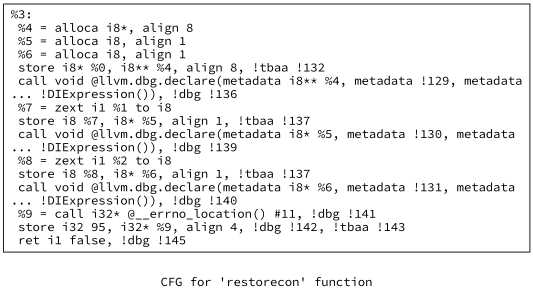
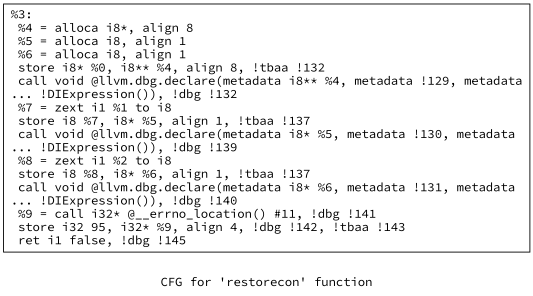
(124, 94) -> (124, 94)
